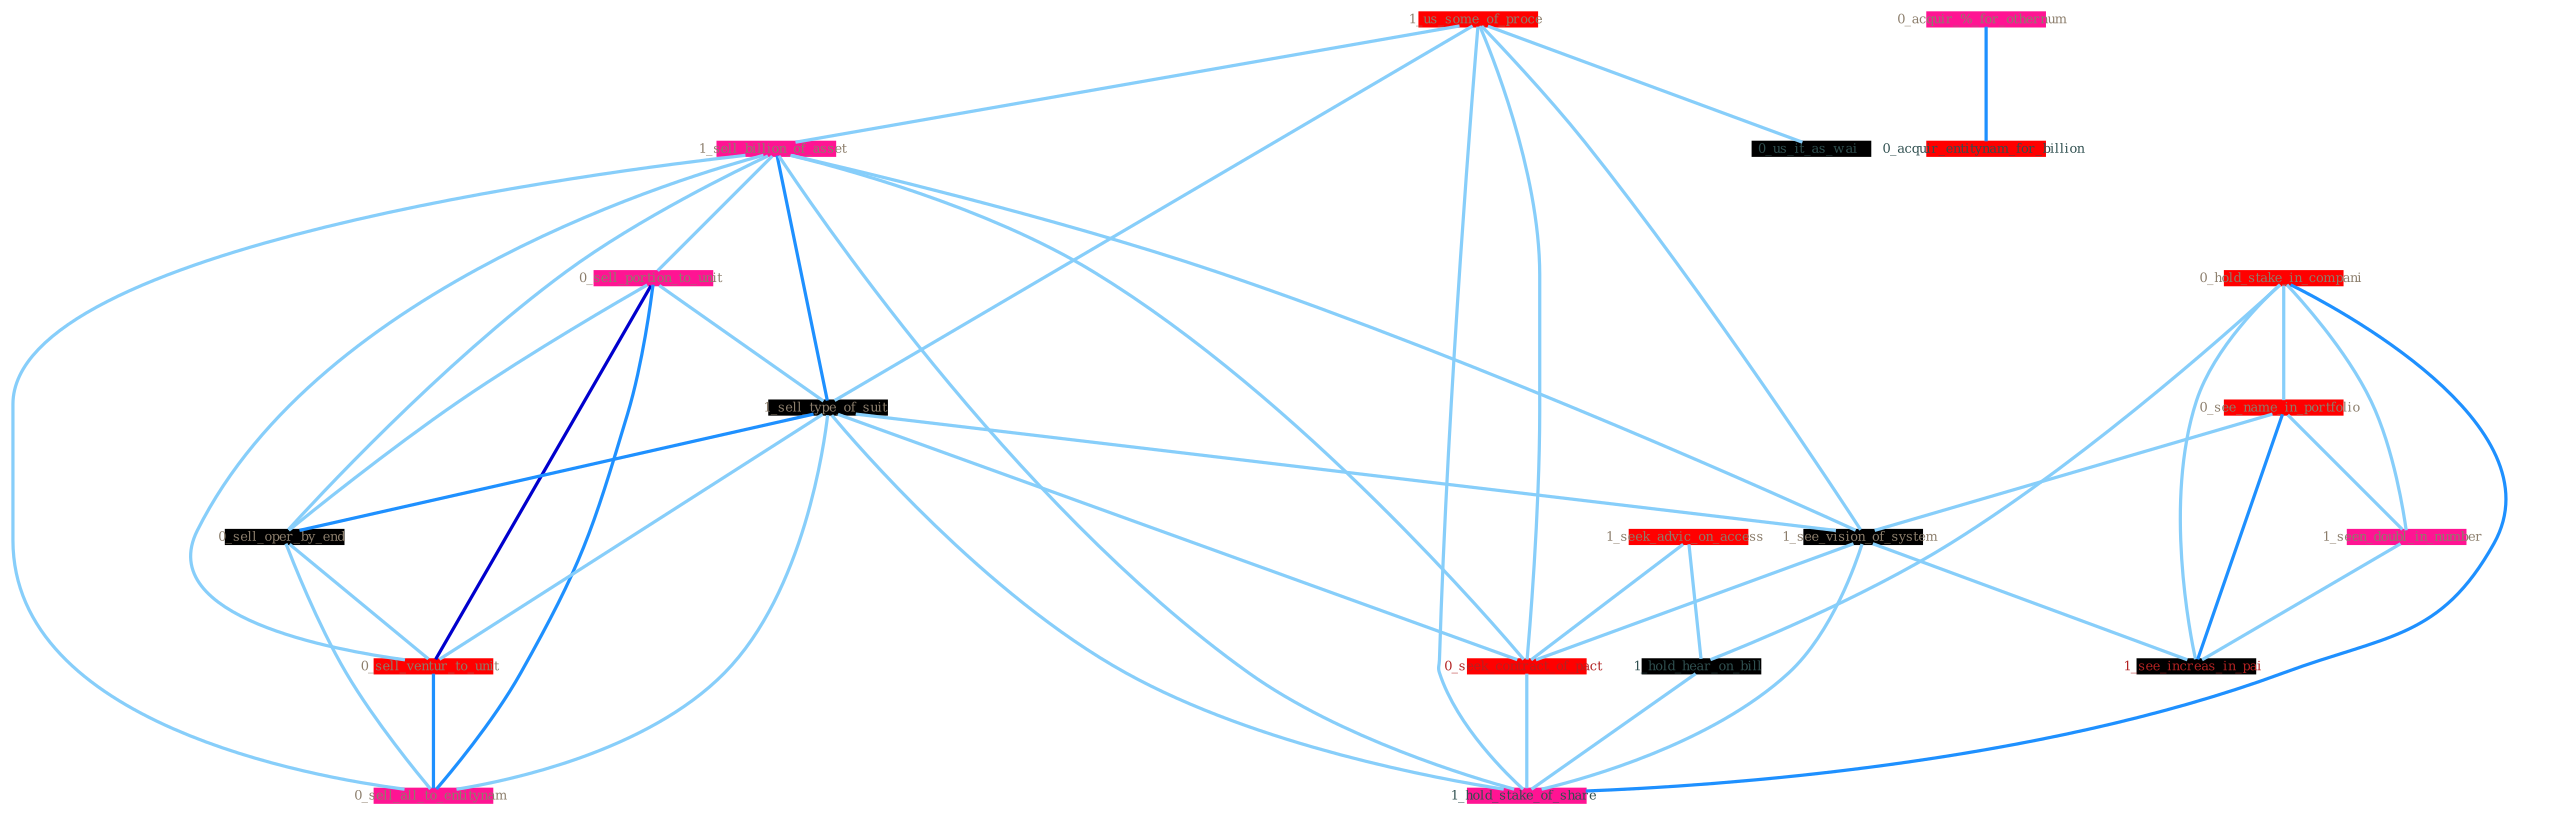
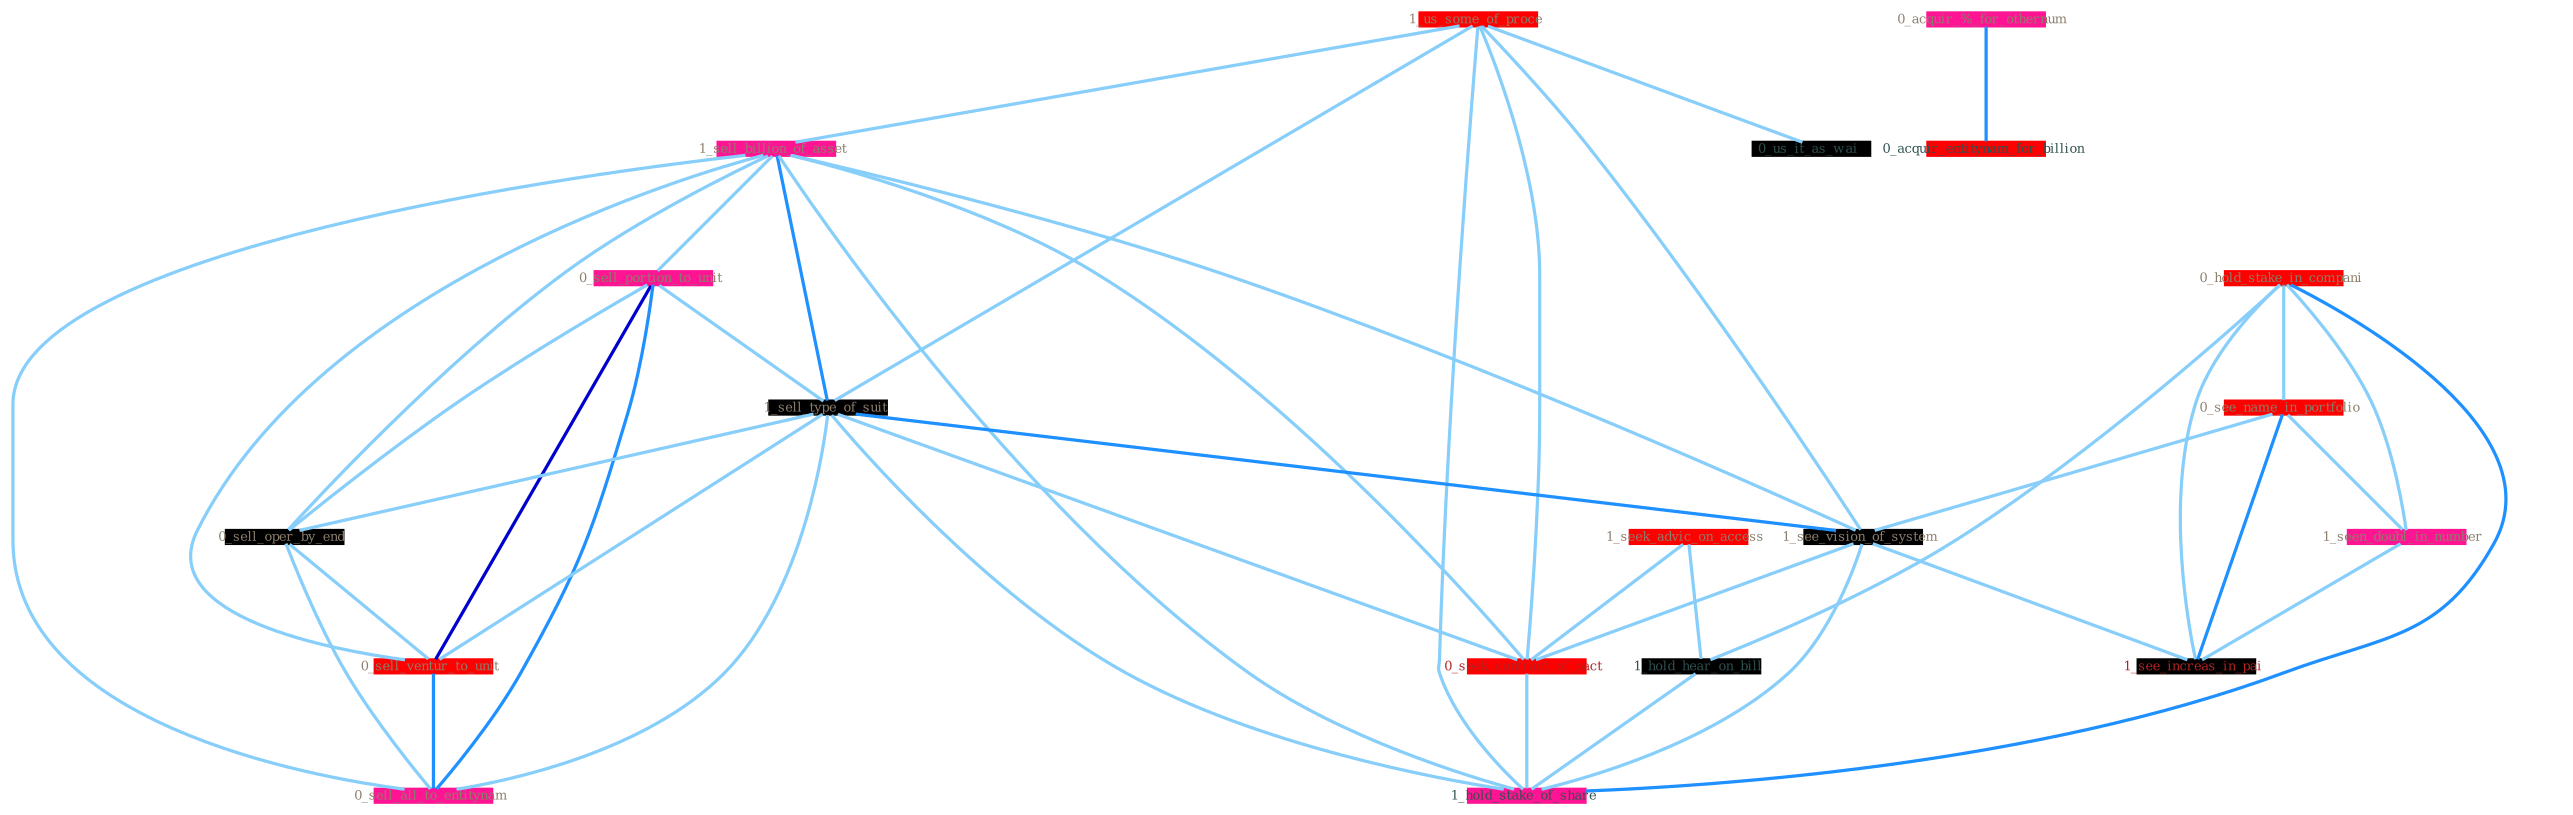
(1297, 466) -> (1297, 466)
(569, 469) -> (569, 469)
